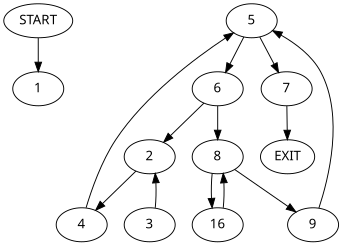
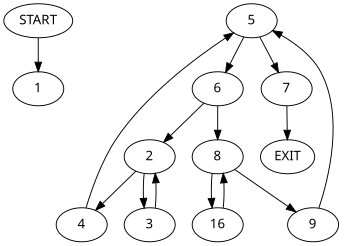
none -> (143, 186)
